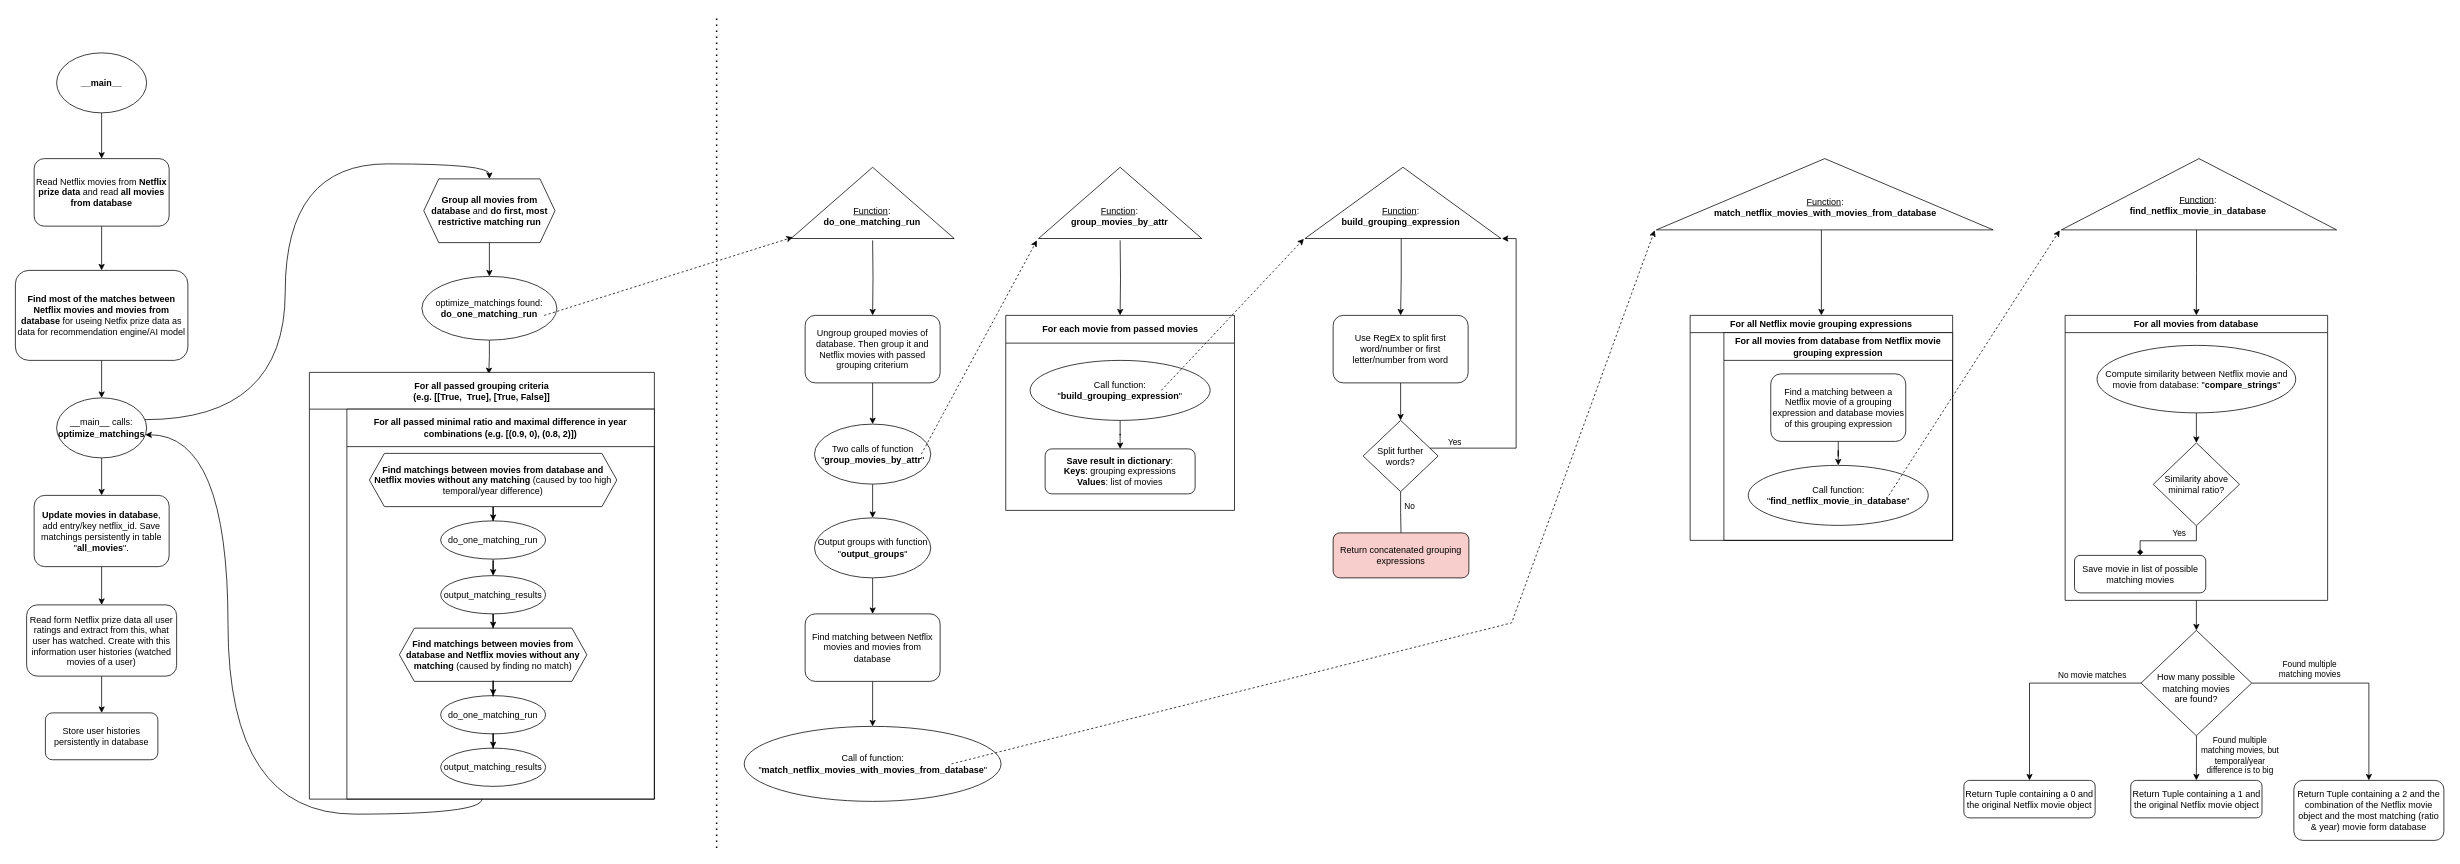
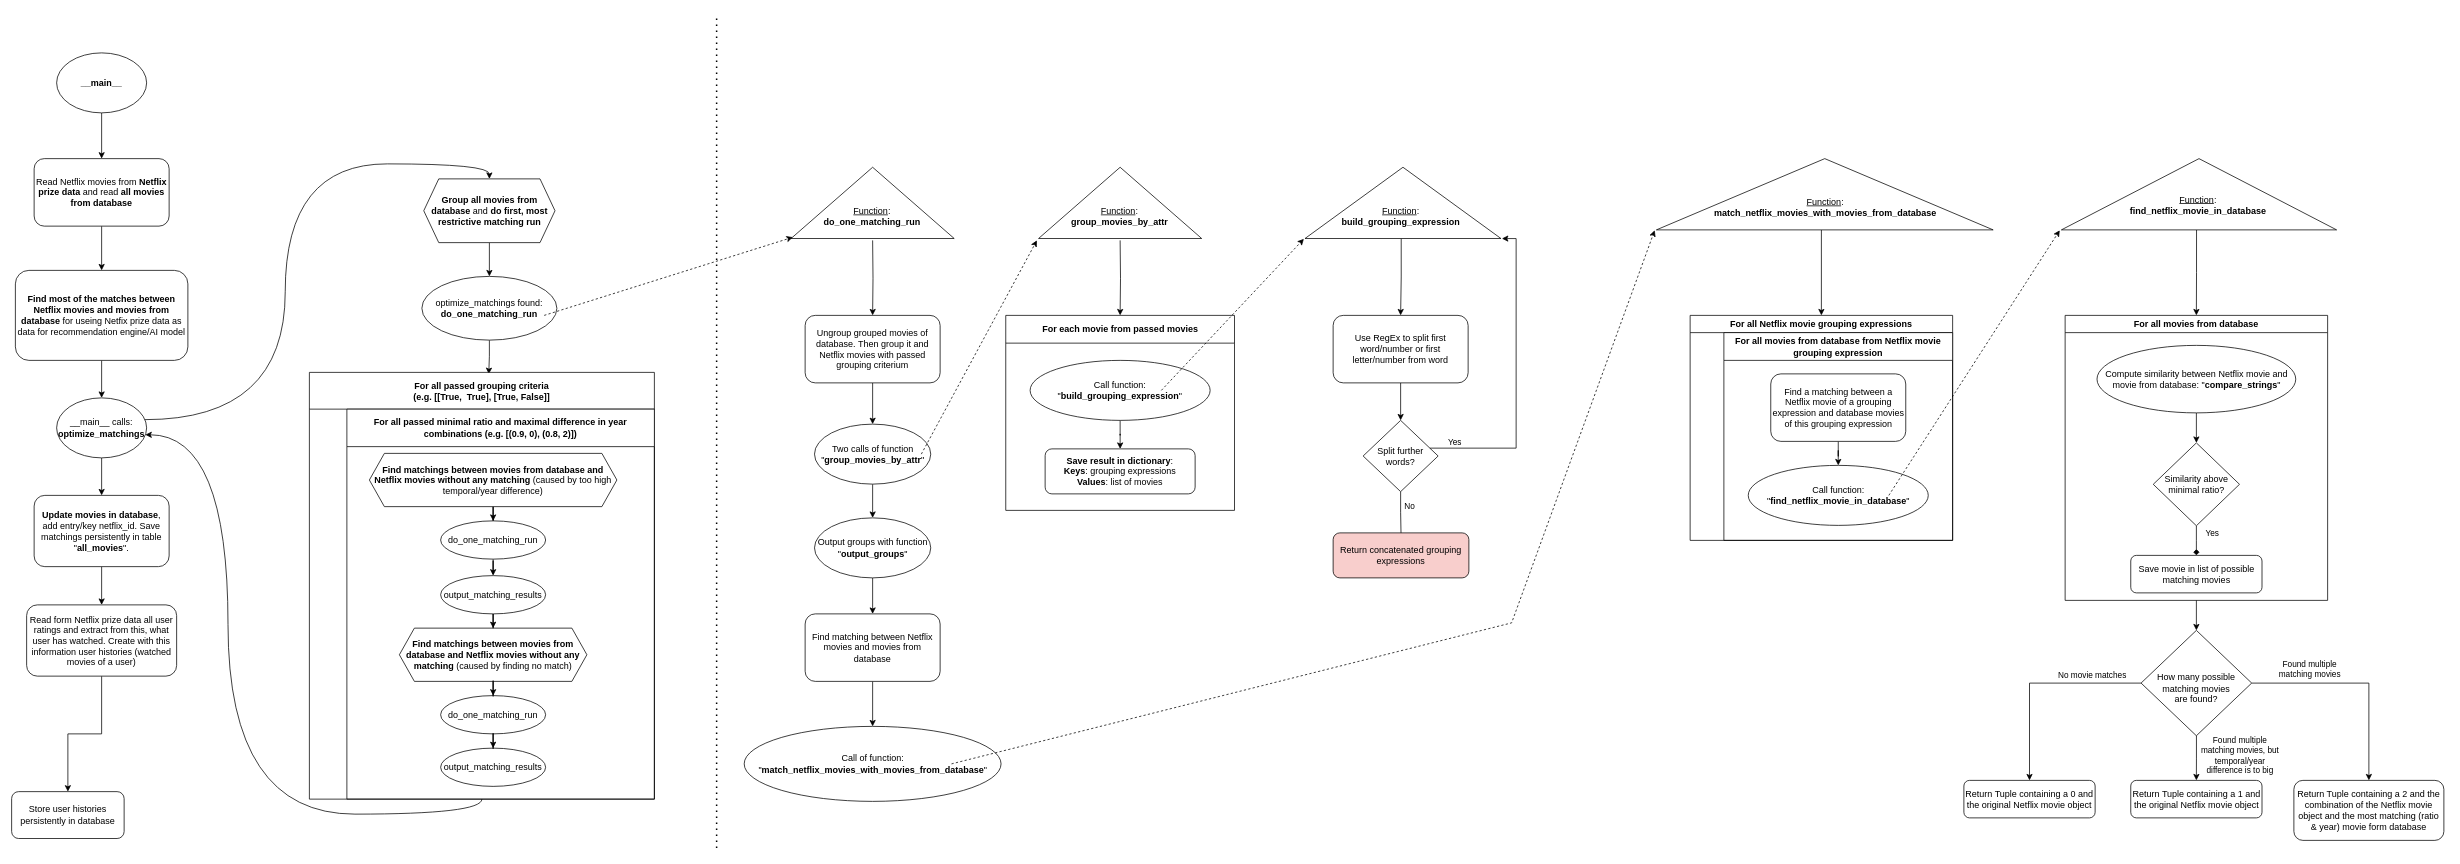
(2140, 574) -> (2196, 574)
(102, 736) -> (68, 815)
